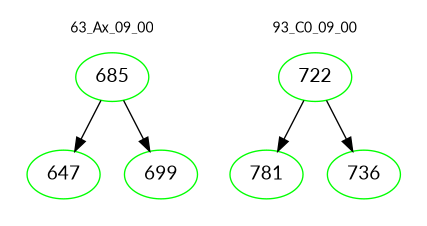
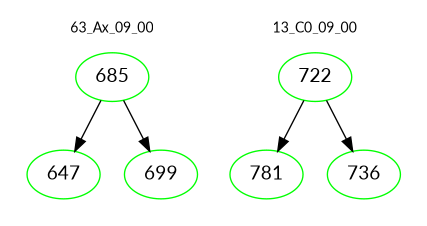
(315, 29) -> (315, 29)
